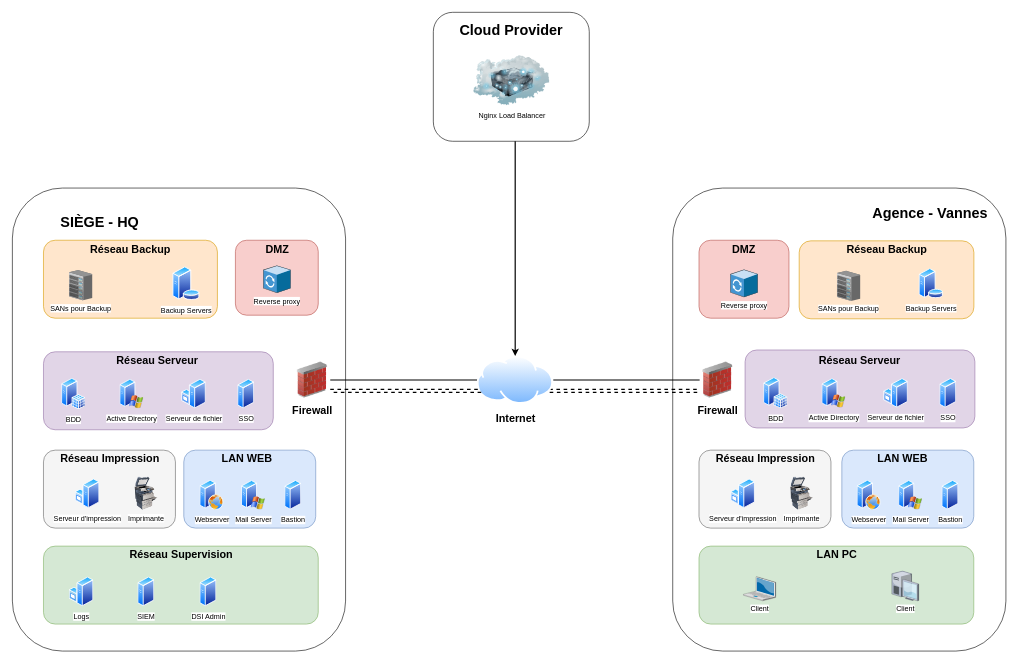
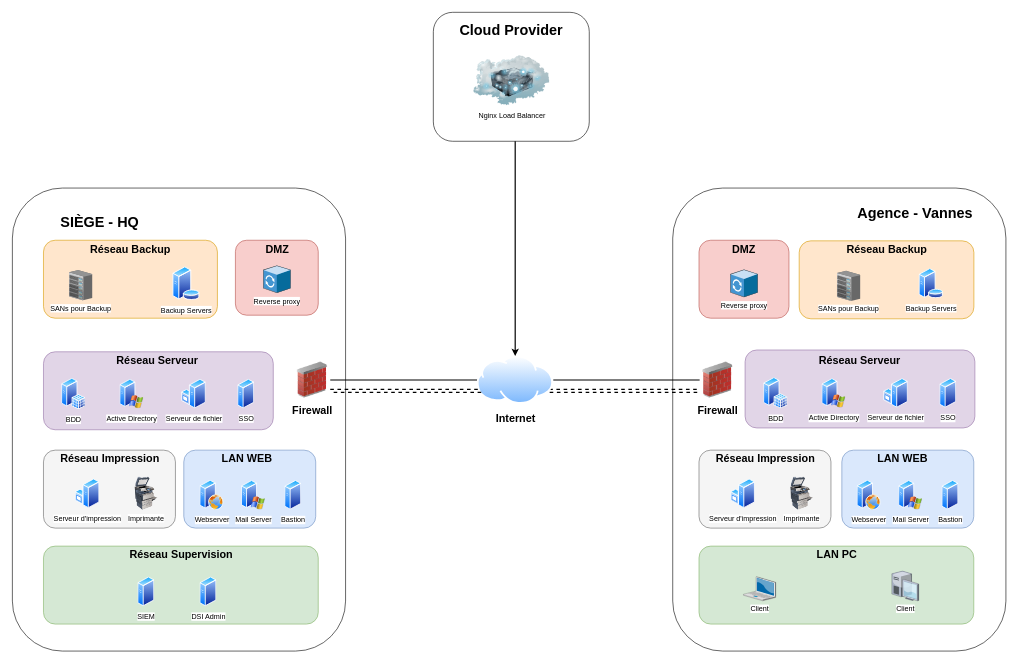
(931, 213) -> (916, 213)
(81, 592) -> none
